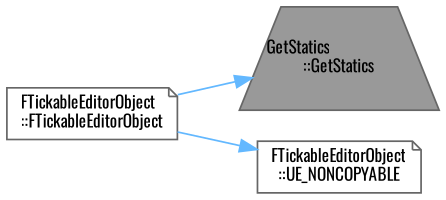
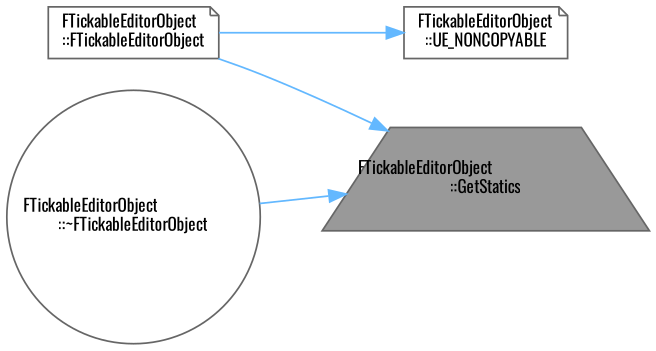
(339, 59) -> (486, 179)
none -> (134, 217)
